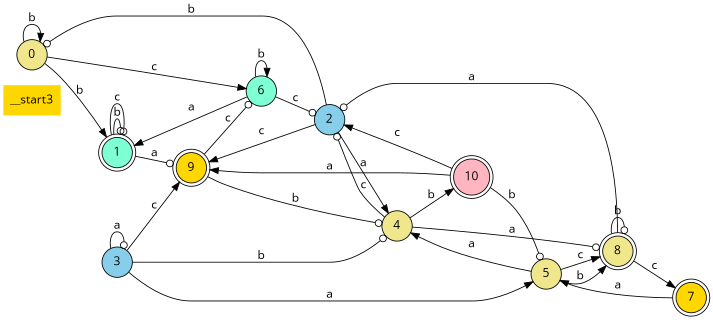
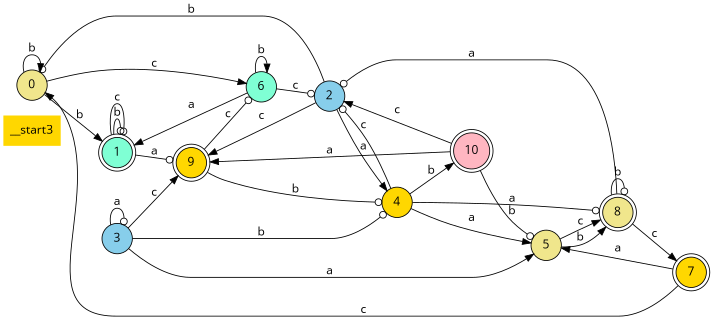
(397, 226) -> (397, 202)
(474, 258) -> (466, 229)
none -> (275, 316)
